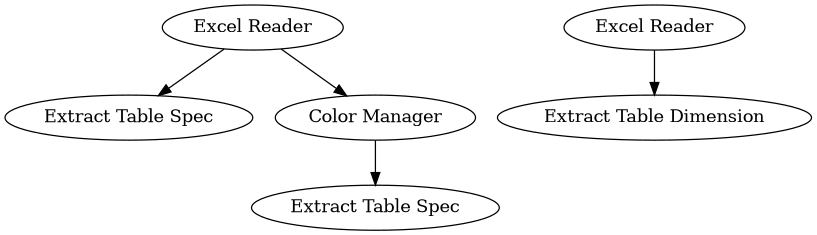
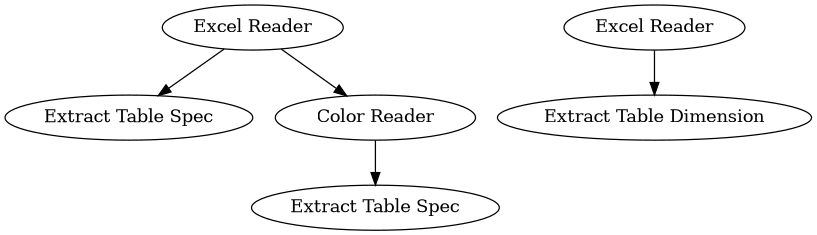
(375, 118) -> (375, 118)
